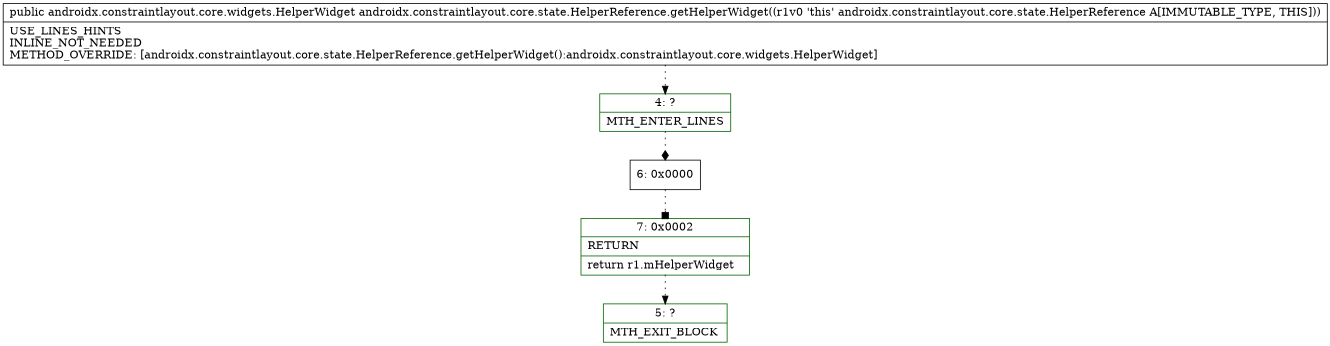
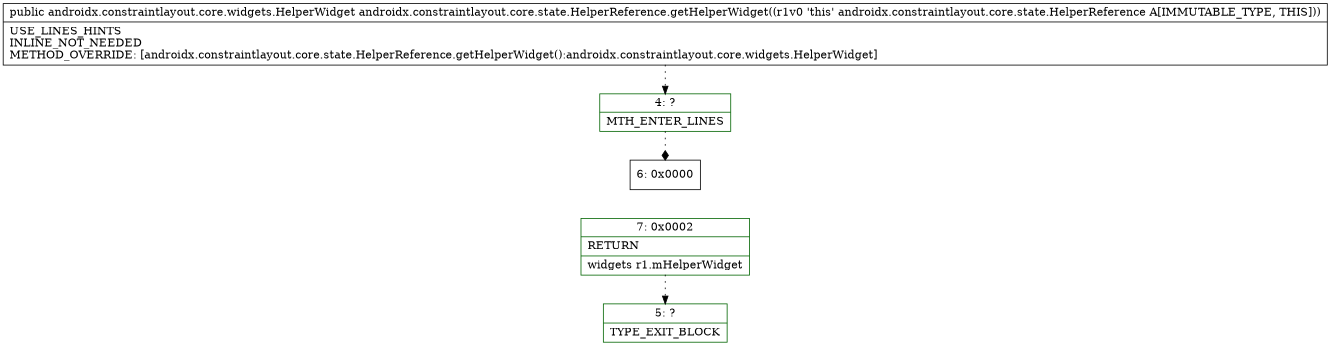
(665, 200) -> none
(661, 265) -> (665, 265)
(664, 332) -> (665, 332)
